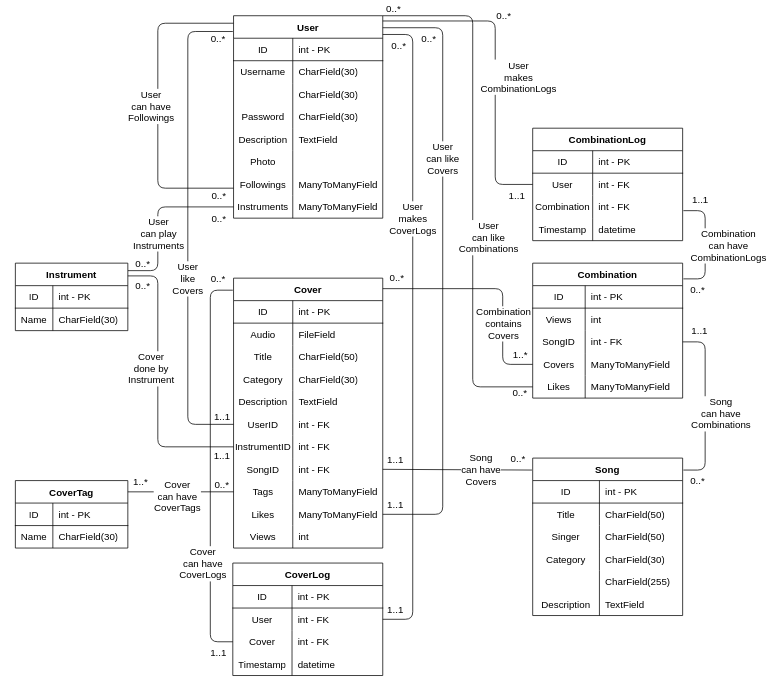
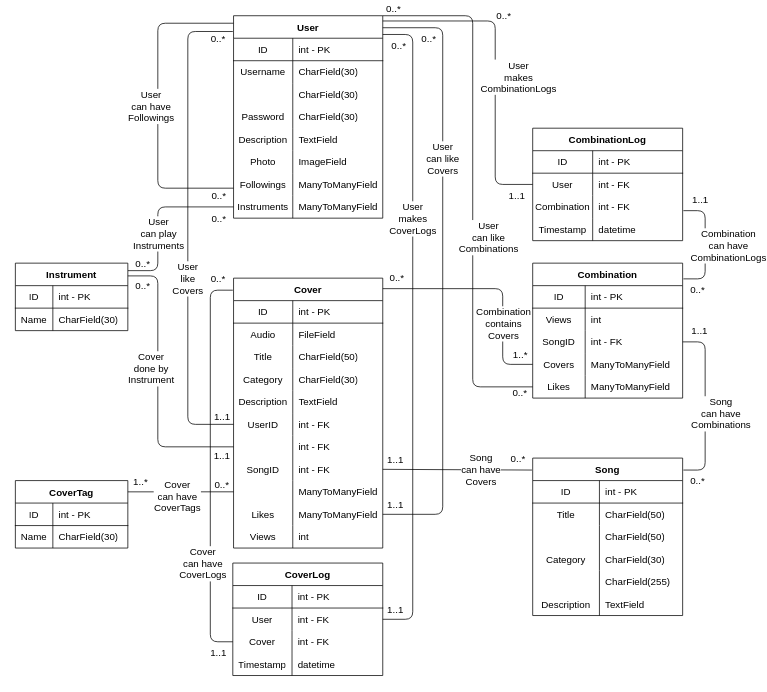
none -> (338, 162)
(263, 447) -> none
(263, 492) -> none
(566, 537) -> none
